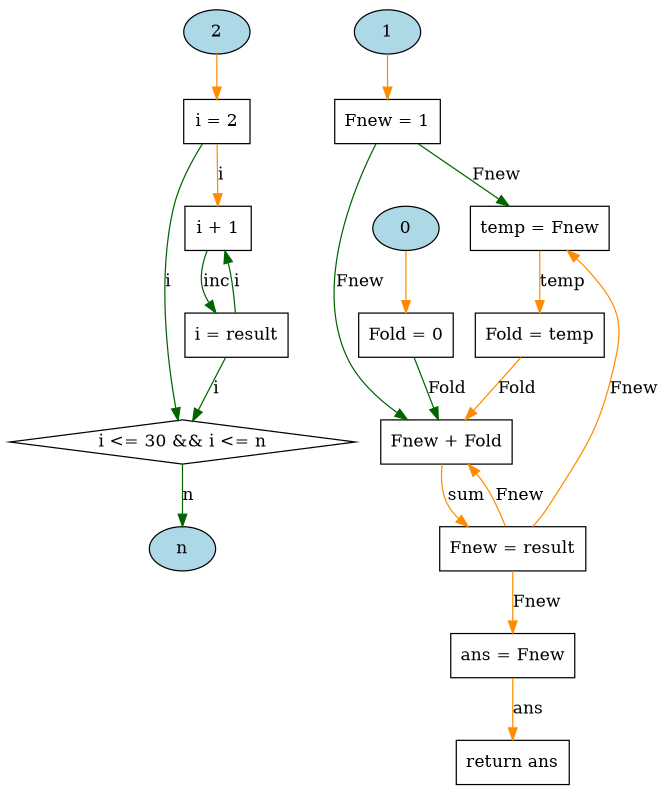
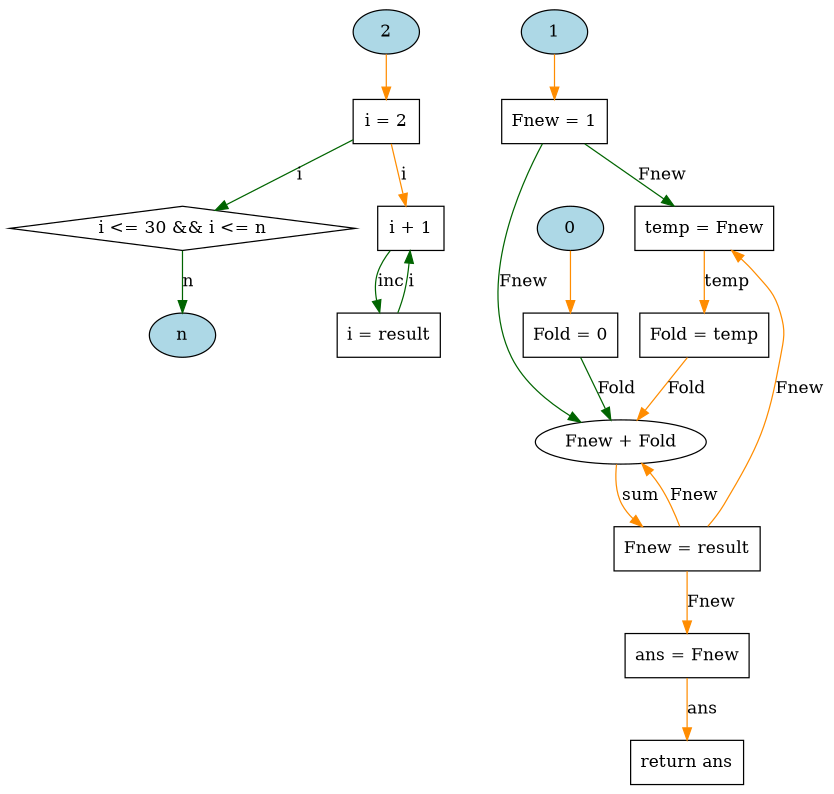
(212, 384) -> none
(446, 442) -> (621, 442)
